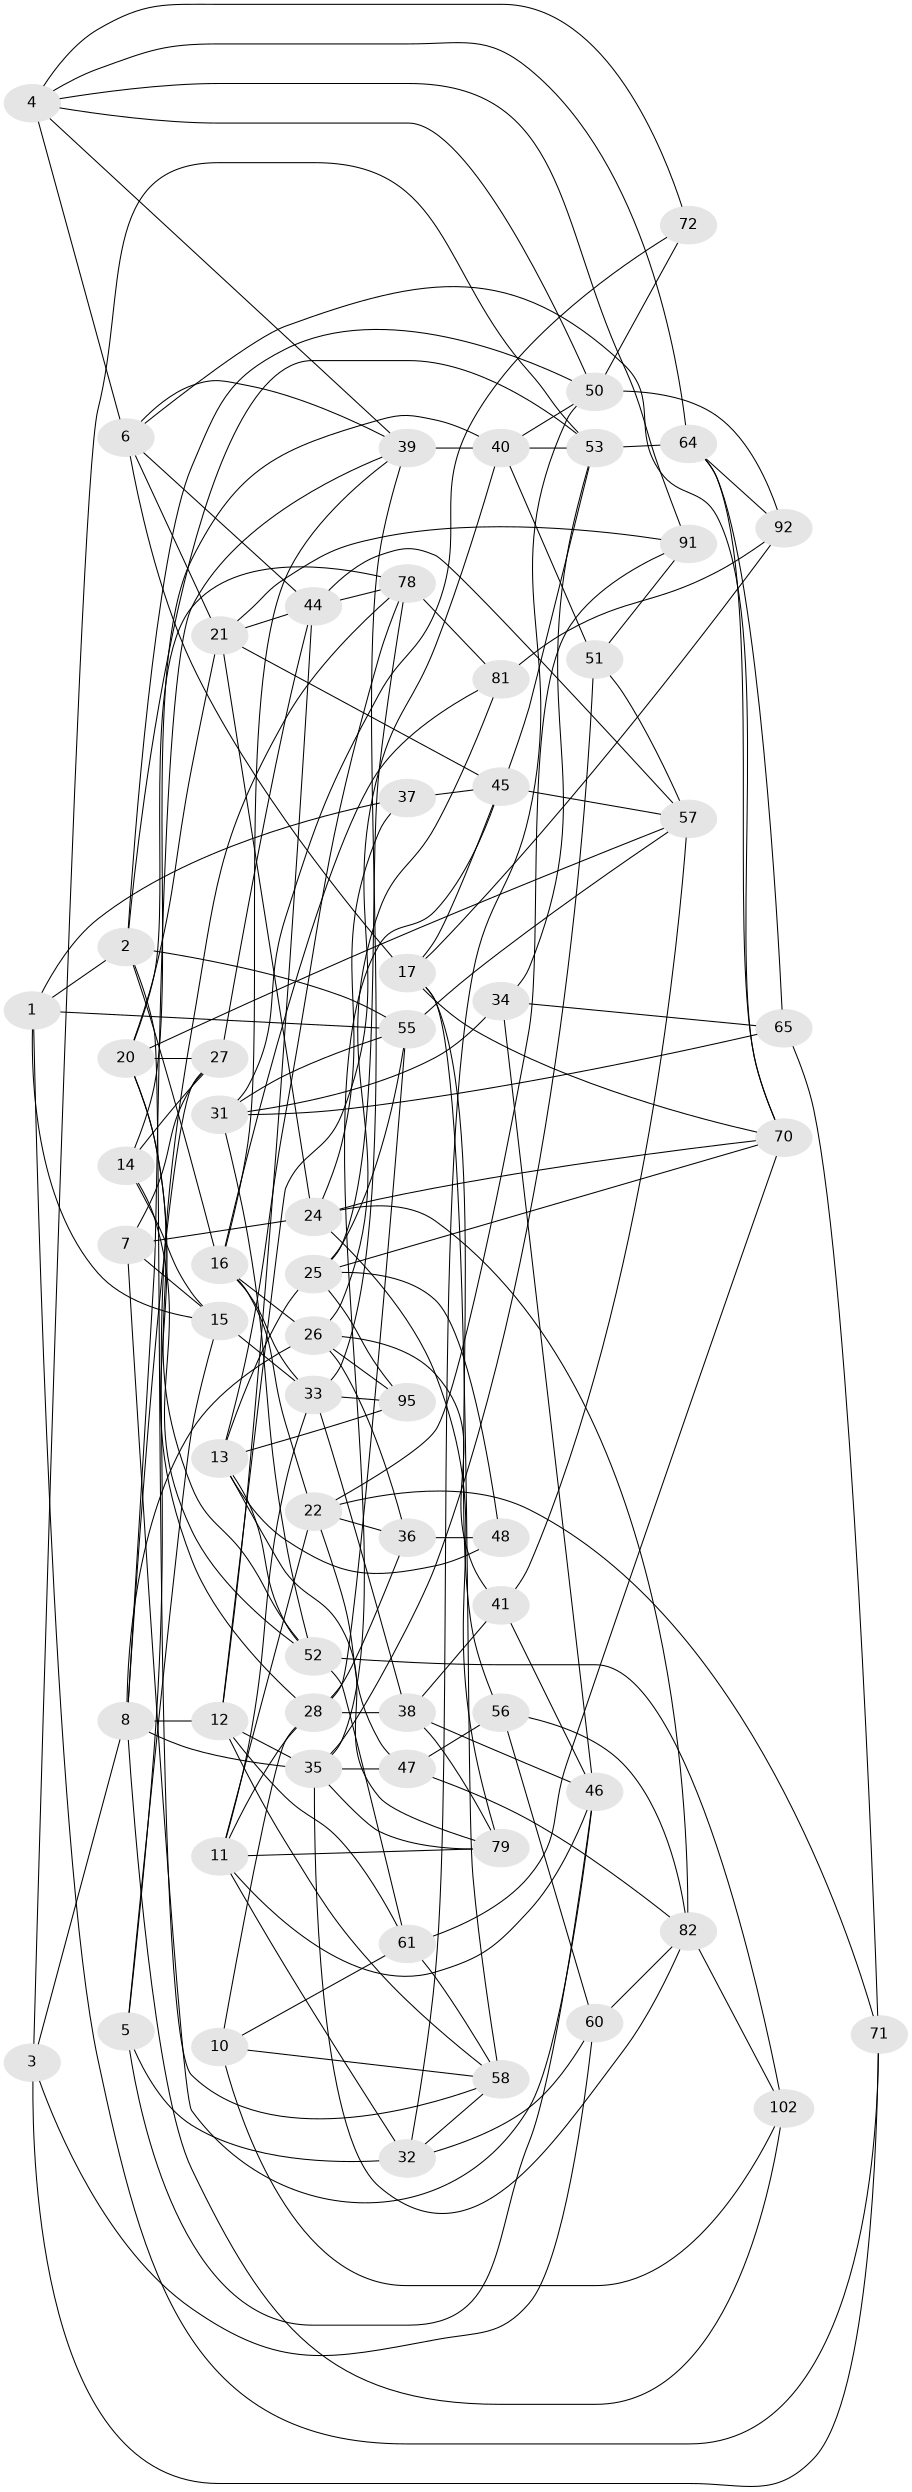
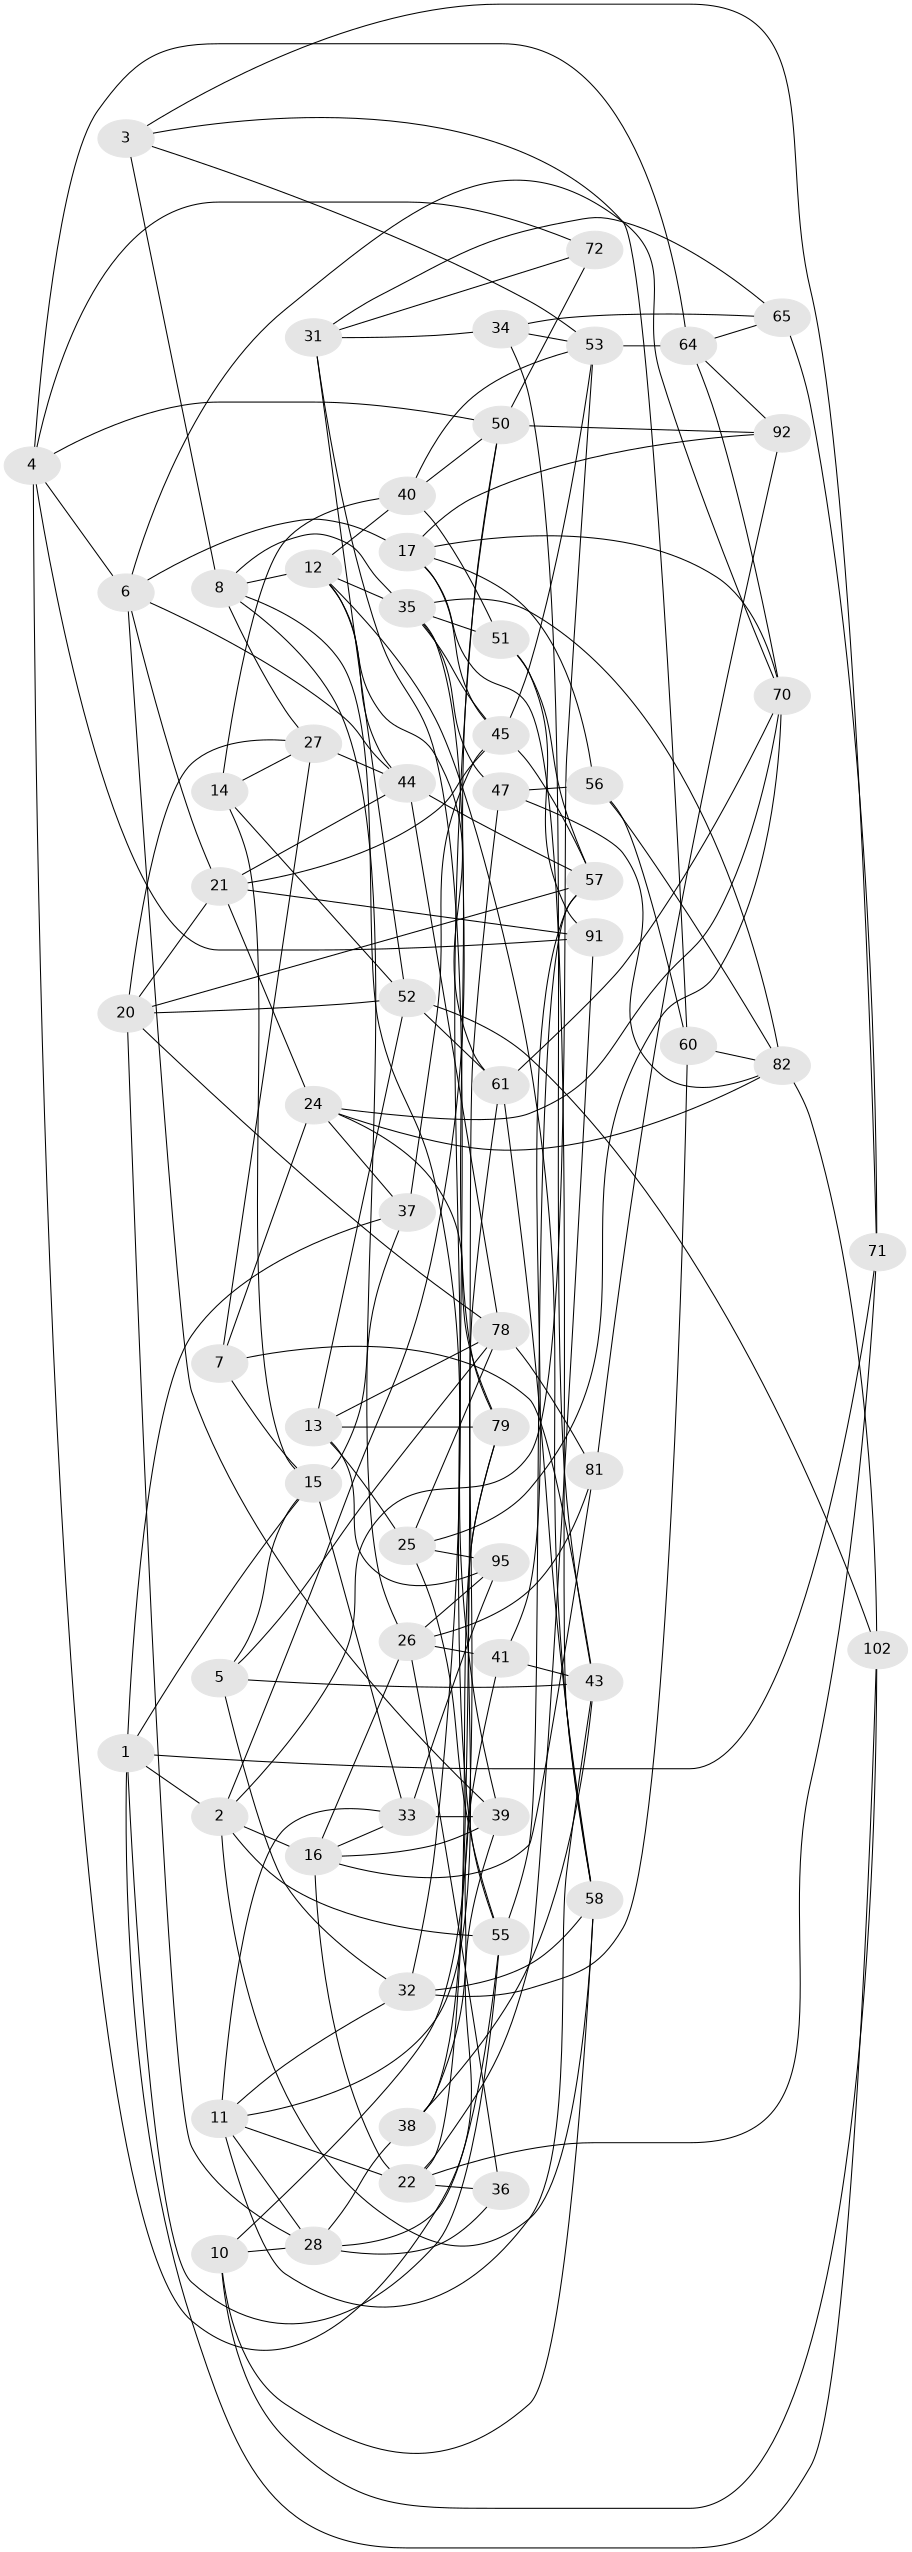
(453, 448) -> none
none -> (375, 1302)
(501, 1538) -> none
(372, 1589) -> none
(595, 1792) -> (595, 1682)
(314, 2348) -> (578, 2548)
